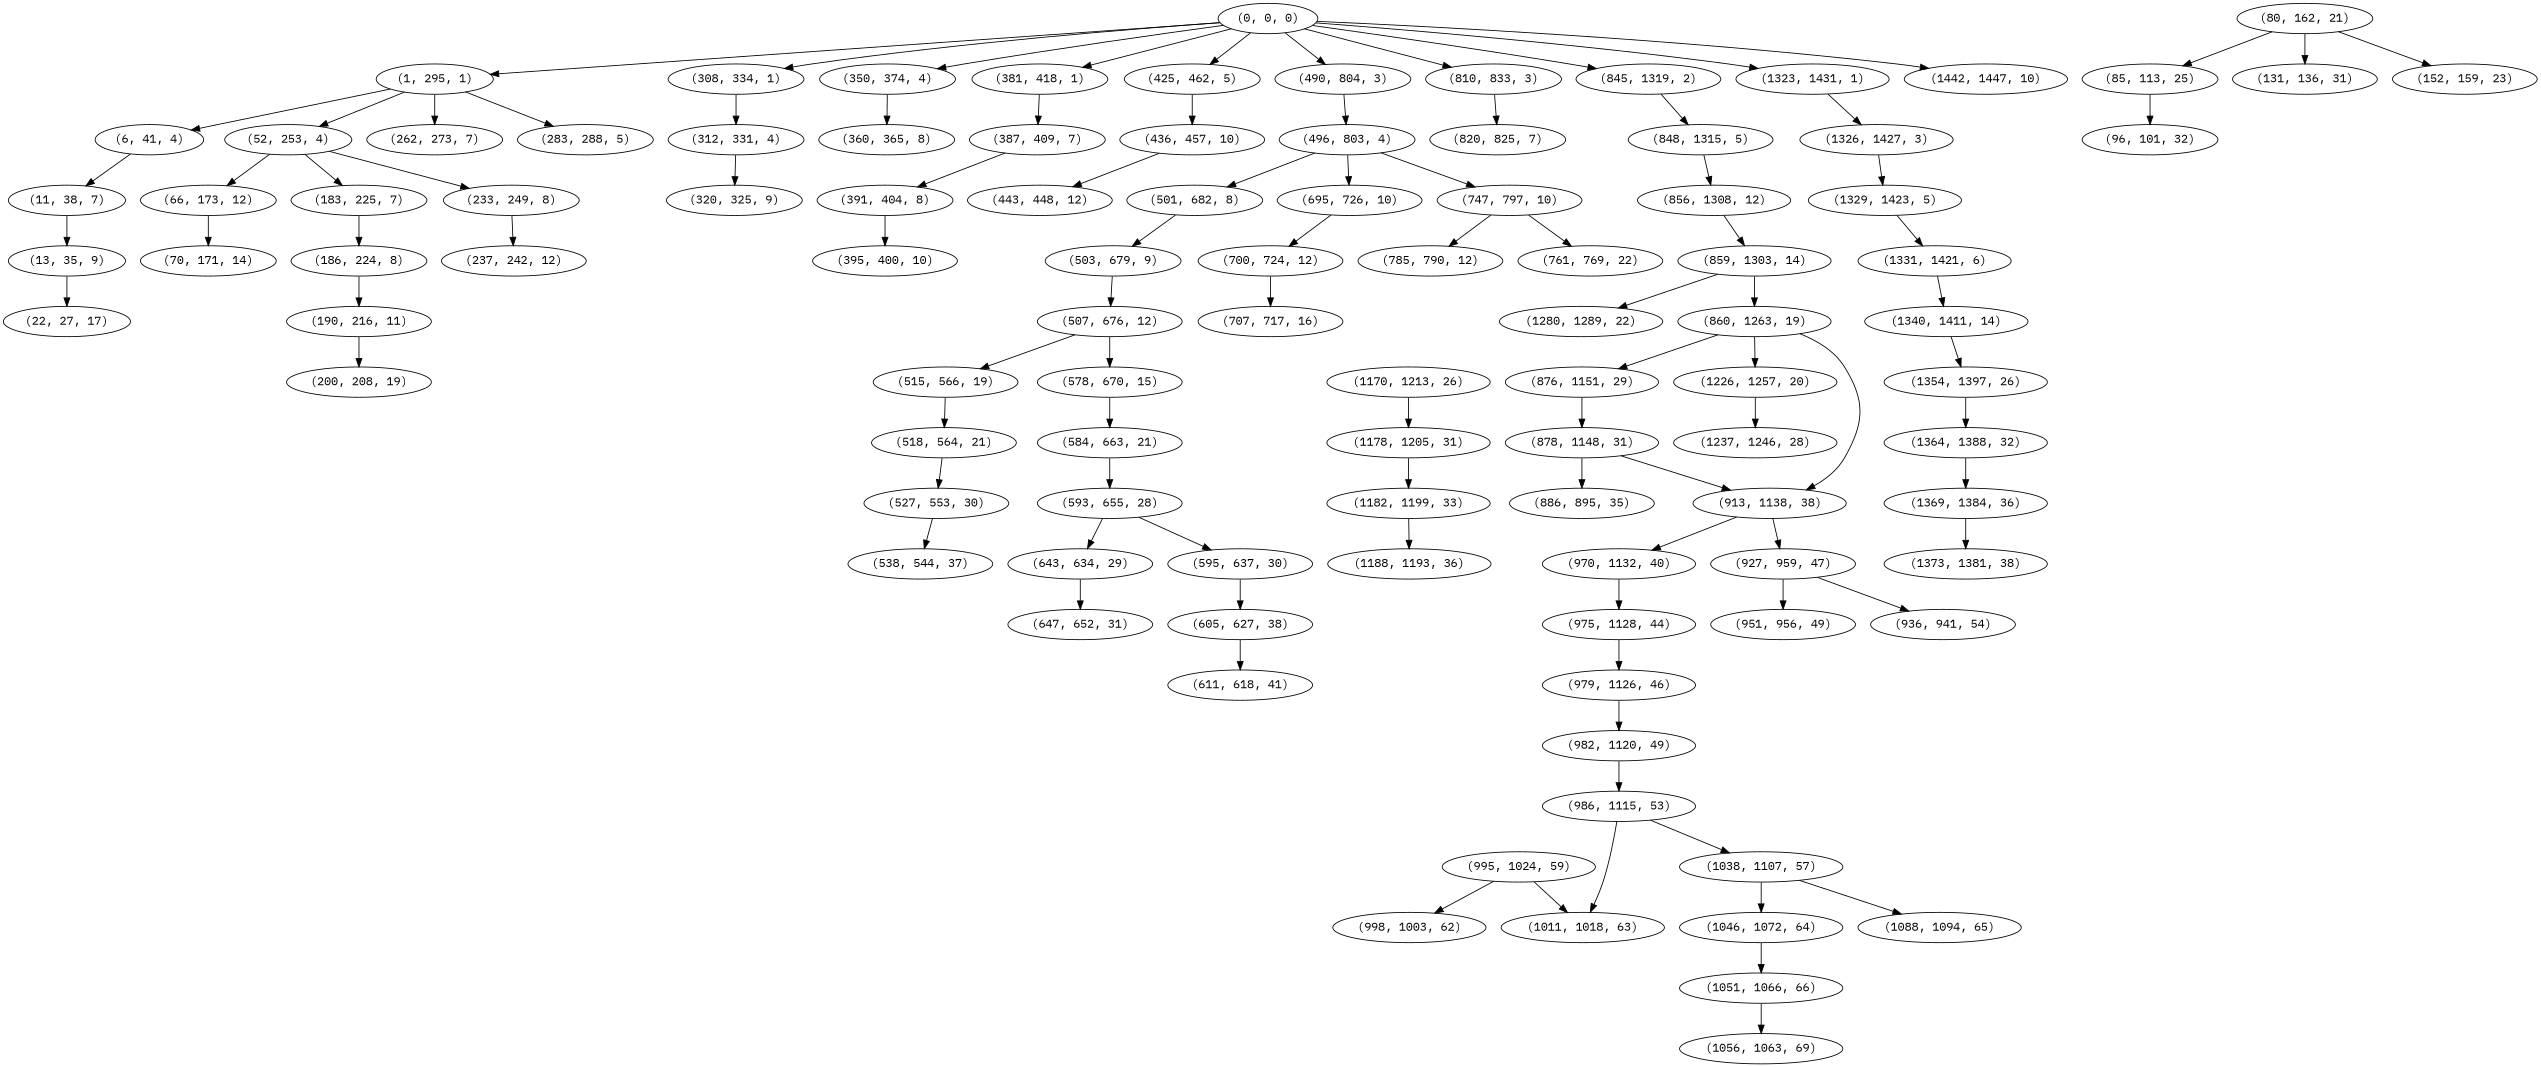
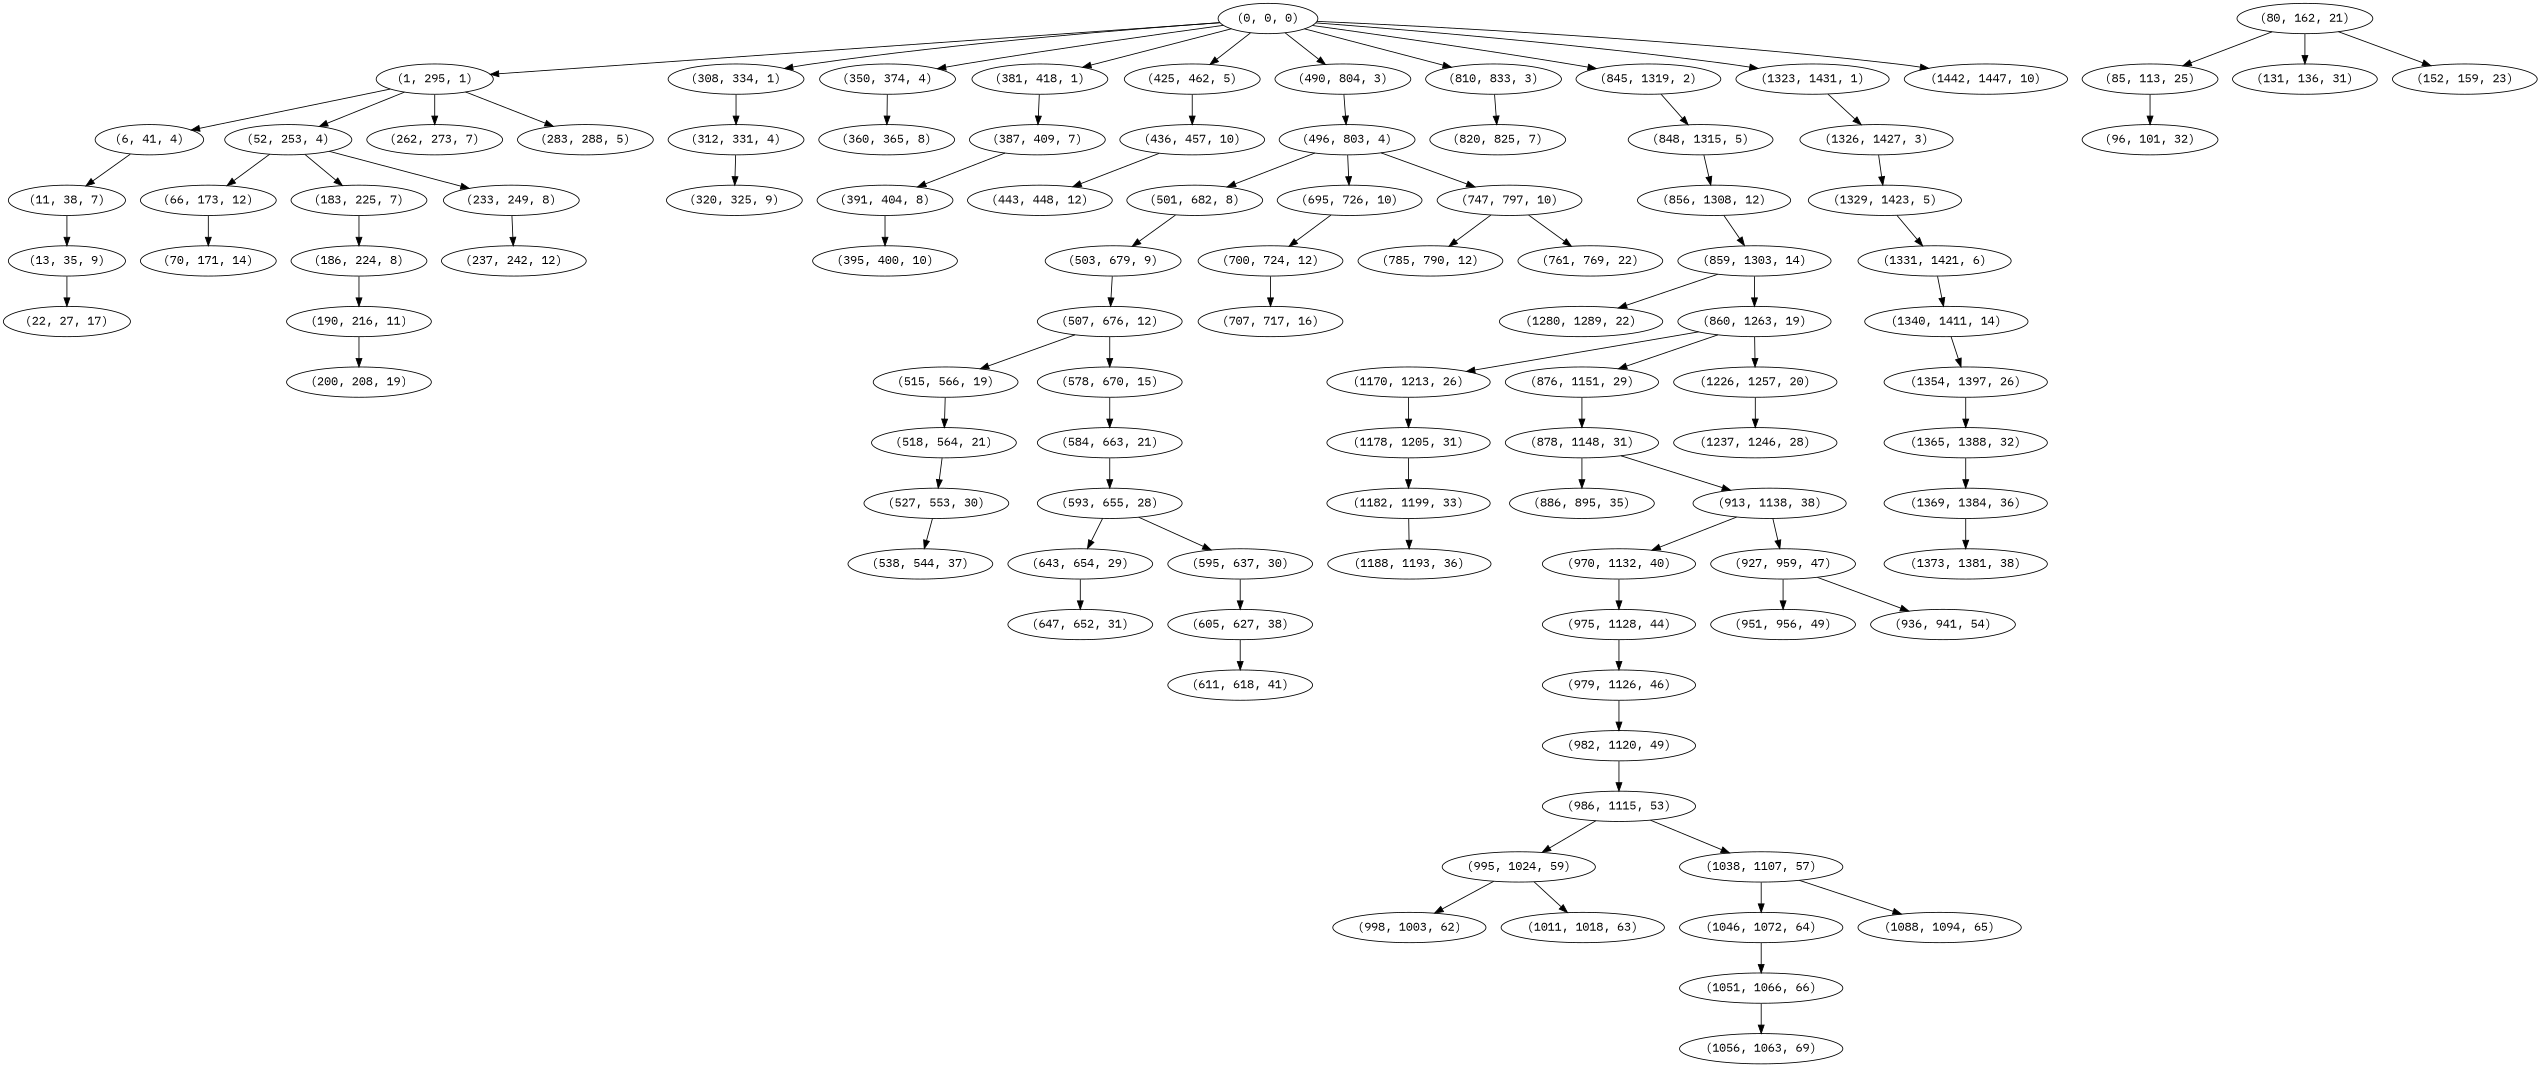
(1859, 405) -> (1587, 351)
(1966, 443) -> (1966, 443)
(1080, 564) -> (1080, 564)
(1608, 864) -> (1573, 834)
